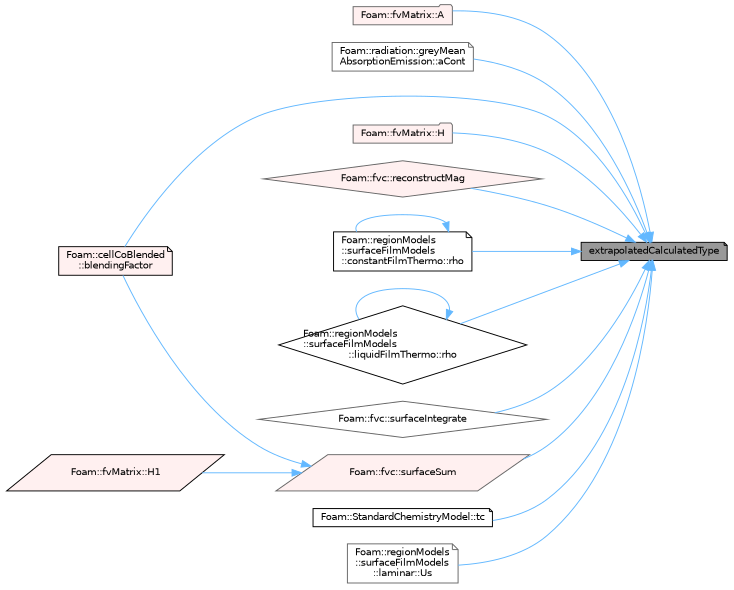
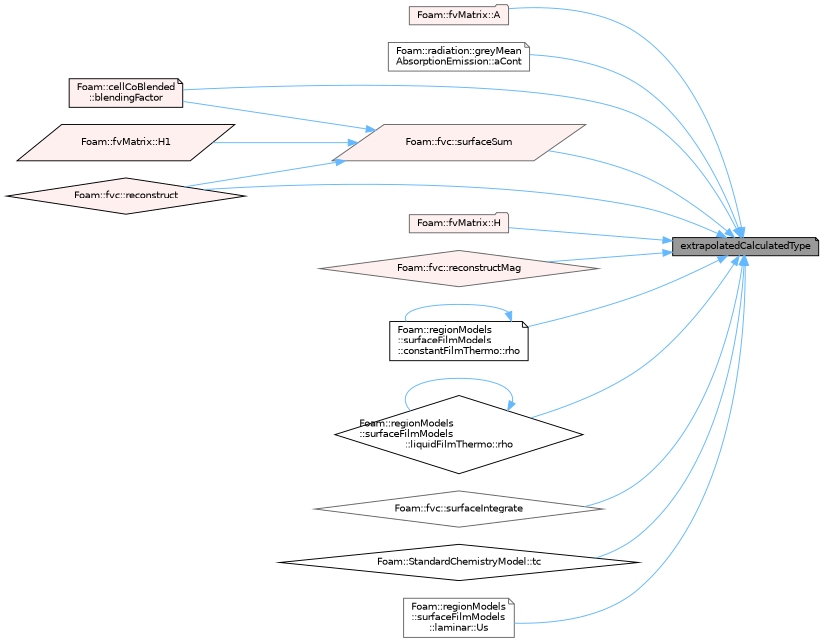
none -> (126, 196)
(403, 518) -> (459, 562)
